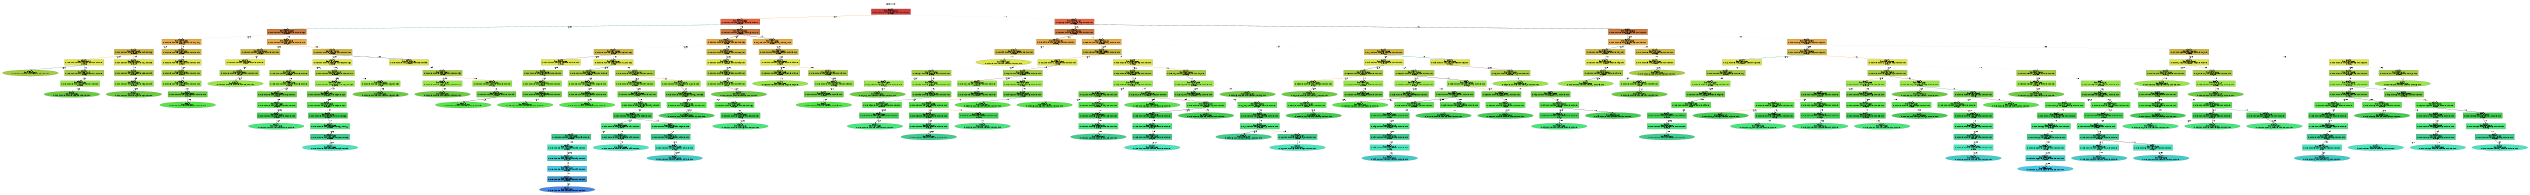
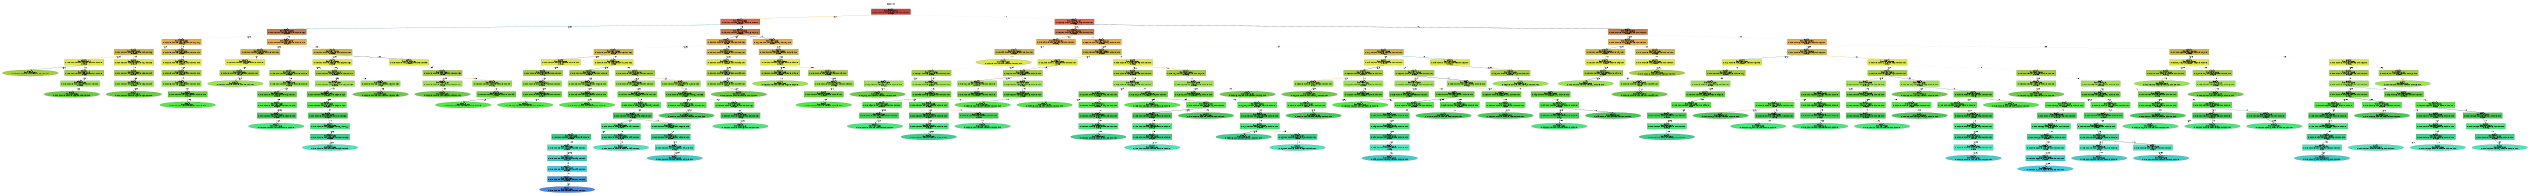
(891, 4) -> (891, 4)
